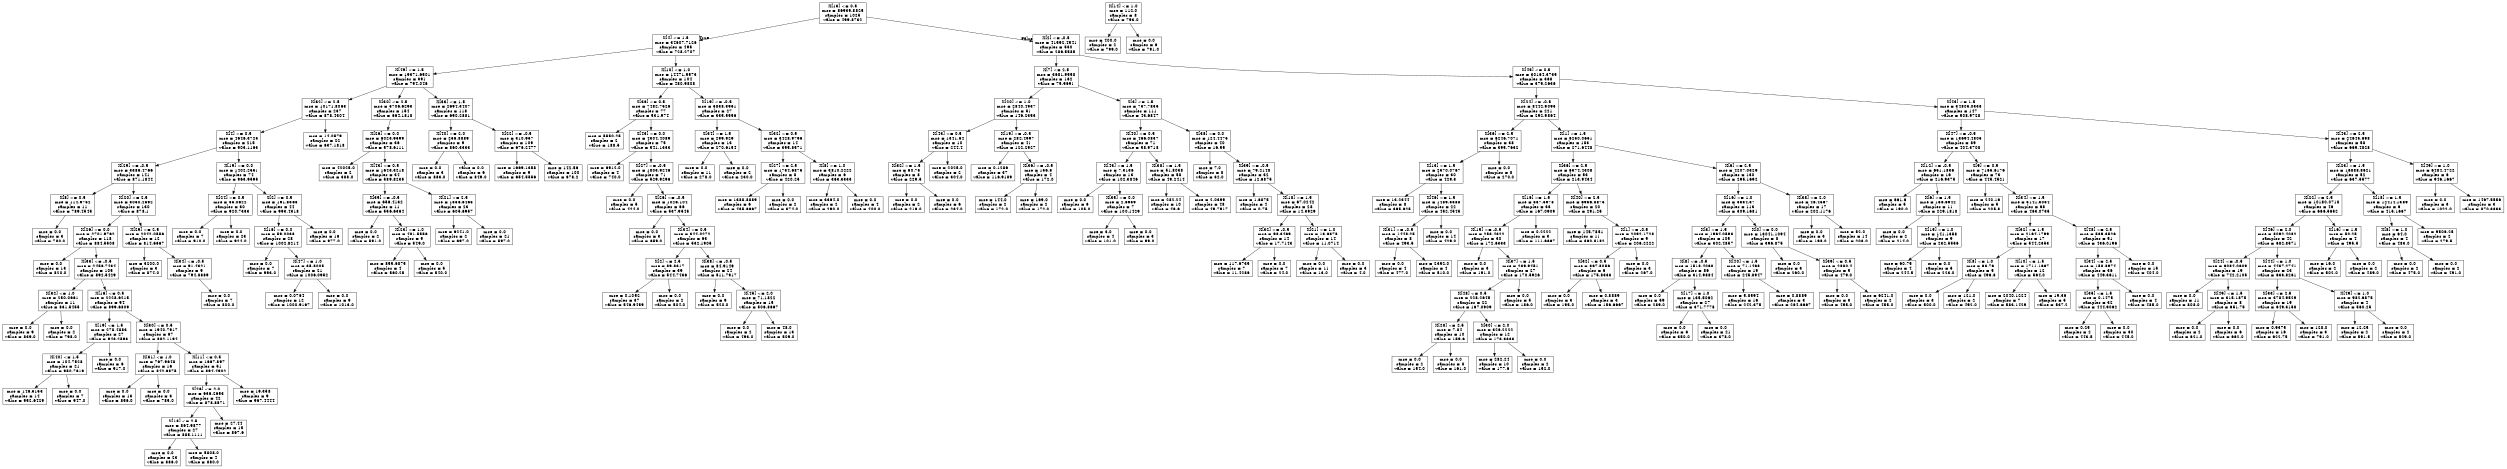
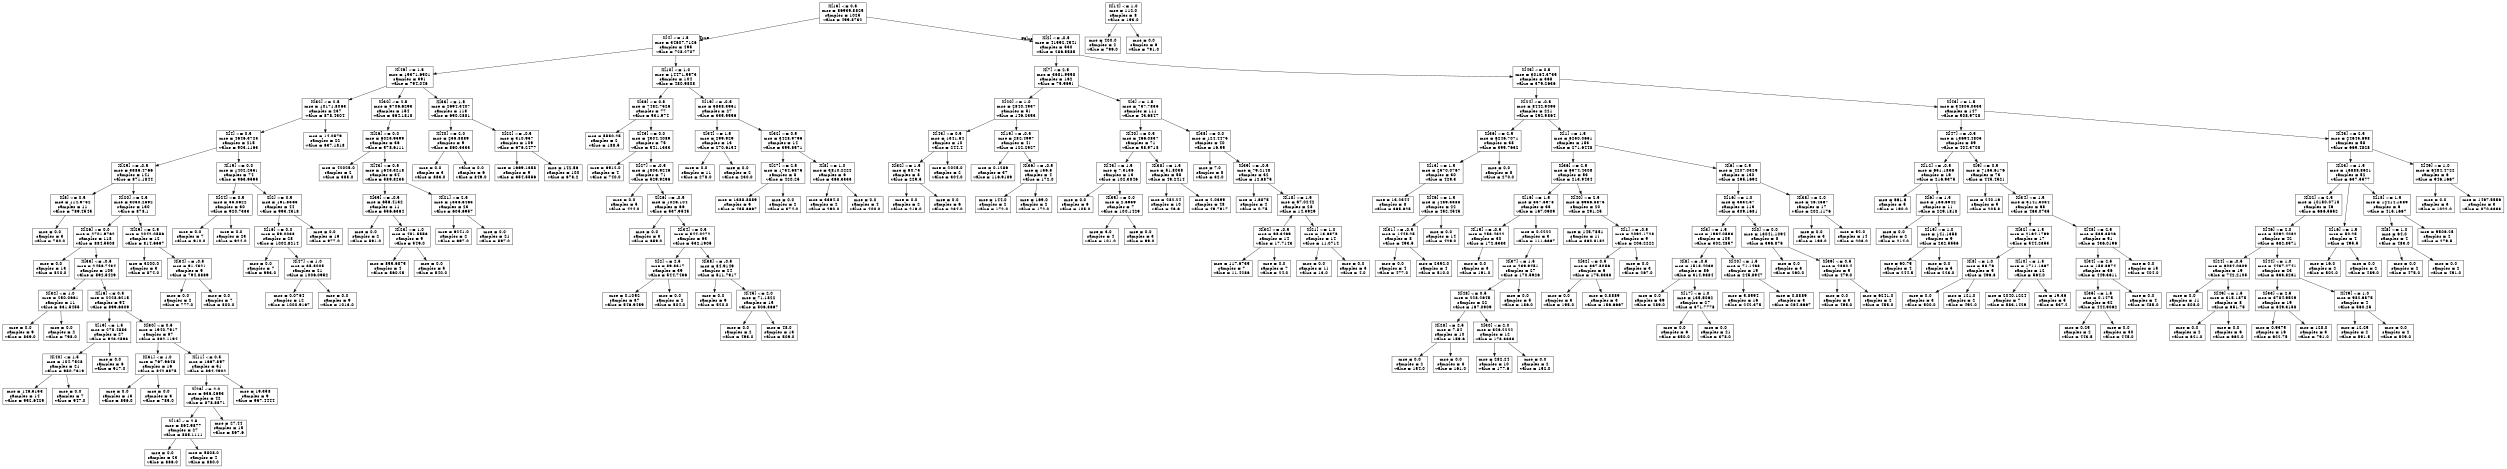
(1123, 13) -> (1123, 13)
(1441, 187) -> none
(1285, 219) -> (1287, 222)
(2330, 219) -> (2347, 203)
(1502, 252) -> (1530, 250)
none -> (178, 300)
